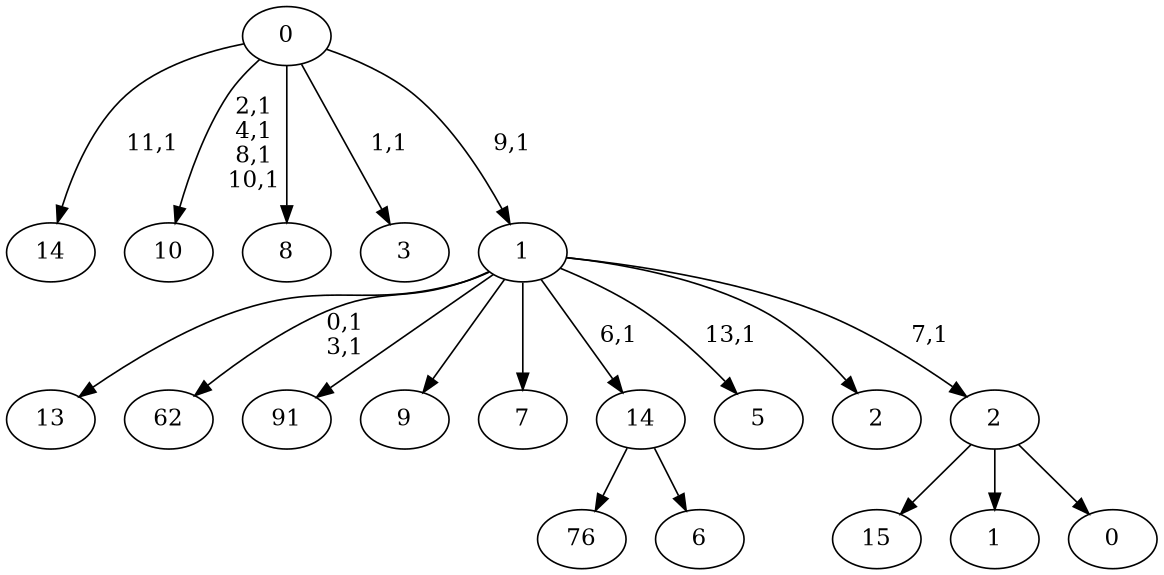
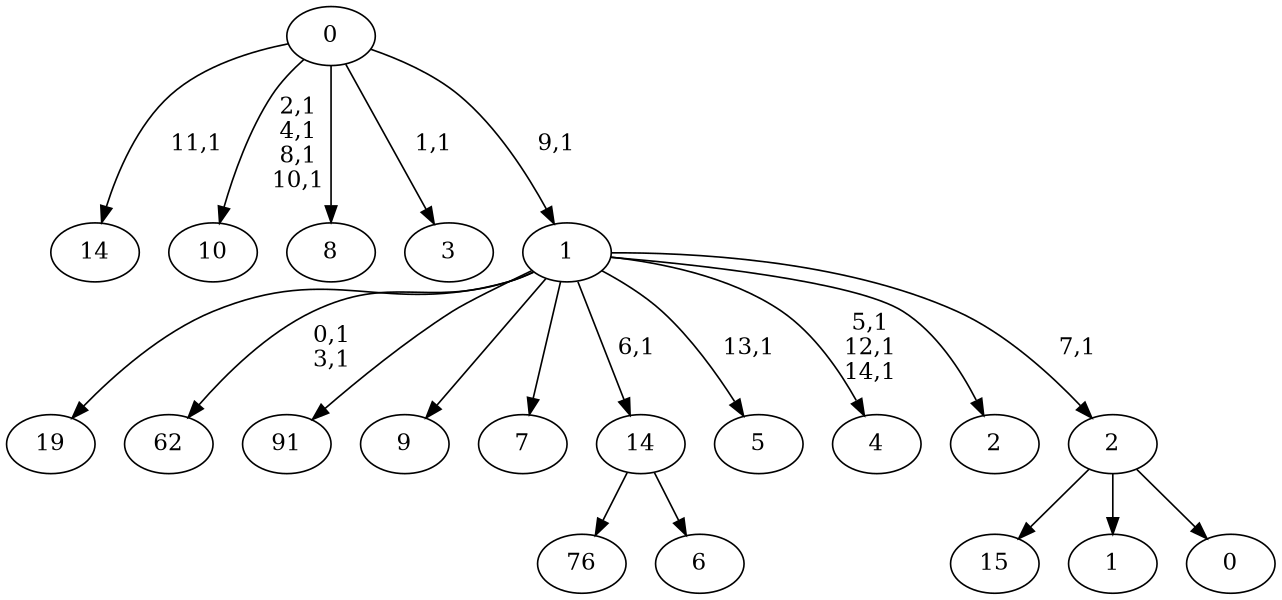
(51, 420) -> (51, 444)
none -> (877, 444)
